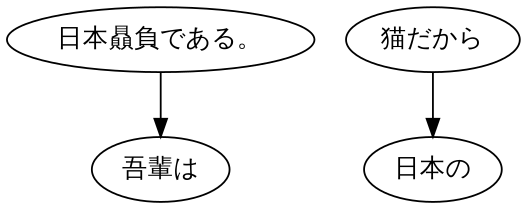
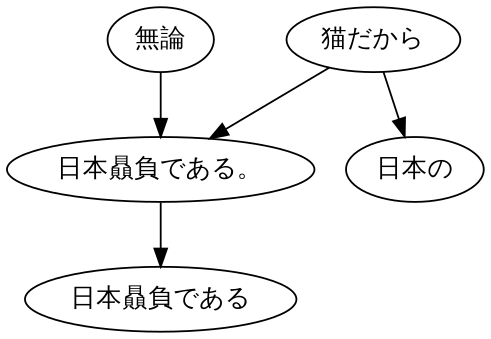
none -> (161, 40)
none -> (278, 98)
(161, 169) -> (161, 299)
